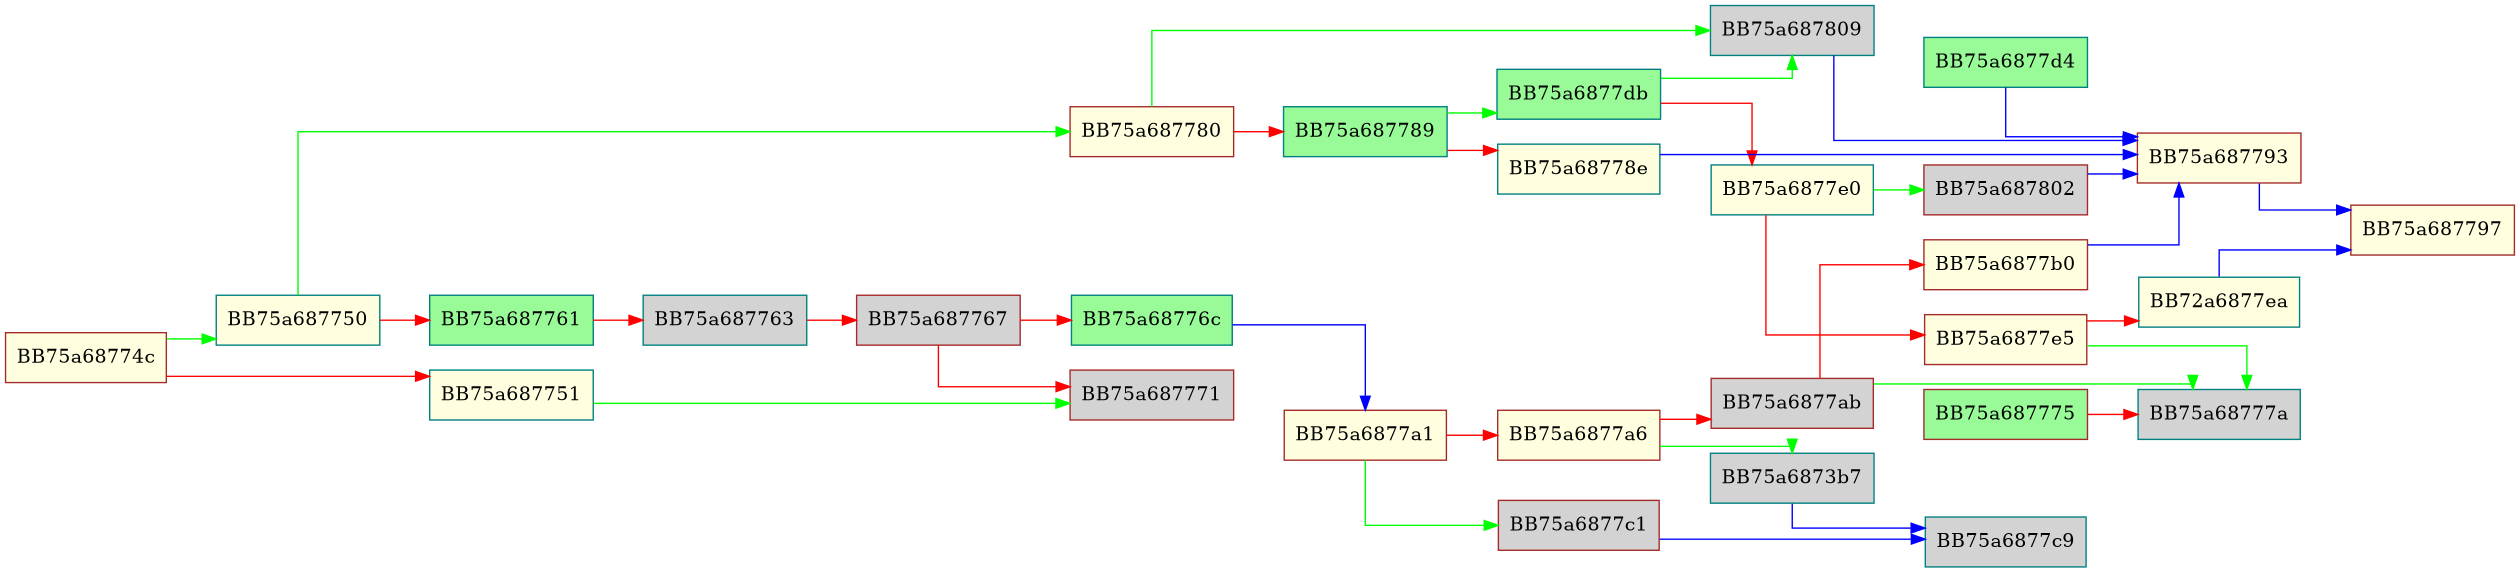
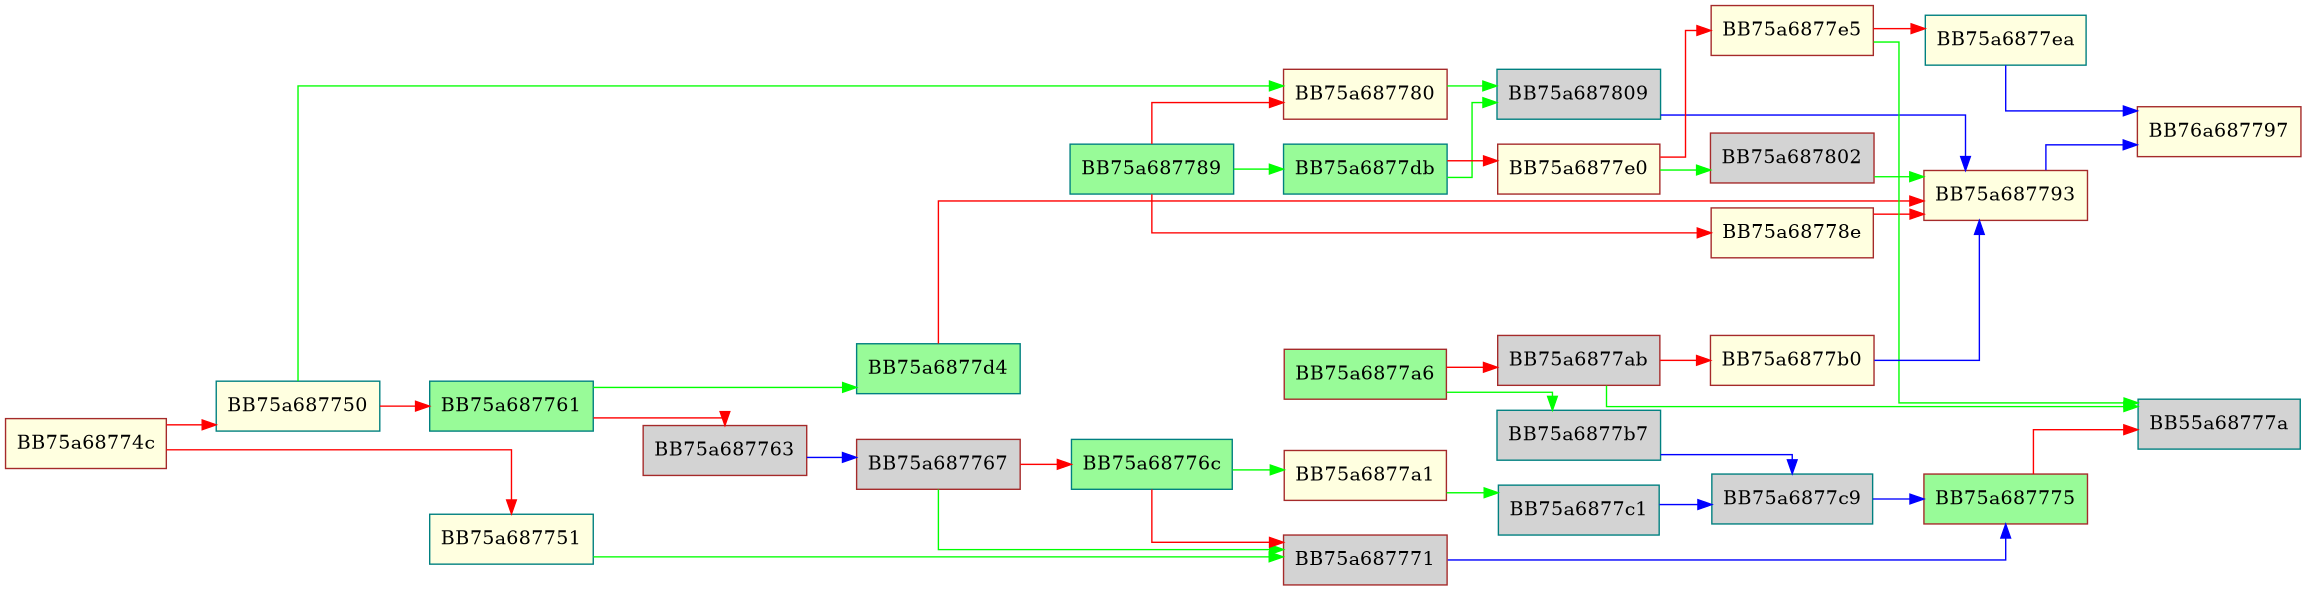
(2006, 129) -> (1353, 201)
(1252, 132) -> (1190, 103)
(1892, 155) -> (1890, 214)
(1579, 169) -> (1792, 233)
(2105, 174) -> (1890, 177)
(1792, 190) -> (1579, 169)
(2433, 230) -> (2219, 132)
(2219, 302) -> (2006, 40)
(725, 320) -> (725, 450)
(825, 320) -> (825, 457)
(1335, 325) -> (1251, 470)
(184, 339) -> (184, 425)
none -> (718, 387)
(977, 387) -> (1074, 550)
(2219, 414) -> (2219, 424)
(1465, 435) -> none
(1579, 435) -> (1365, 374)
(1792, 478) -> (1579, 435)
none -> (1891, 499)
(1579, 525) -> (1579, 510)
none -> (1152, 541)
none -> (1738, 560)
